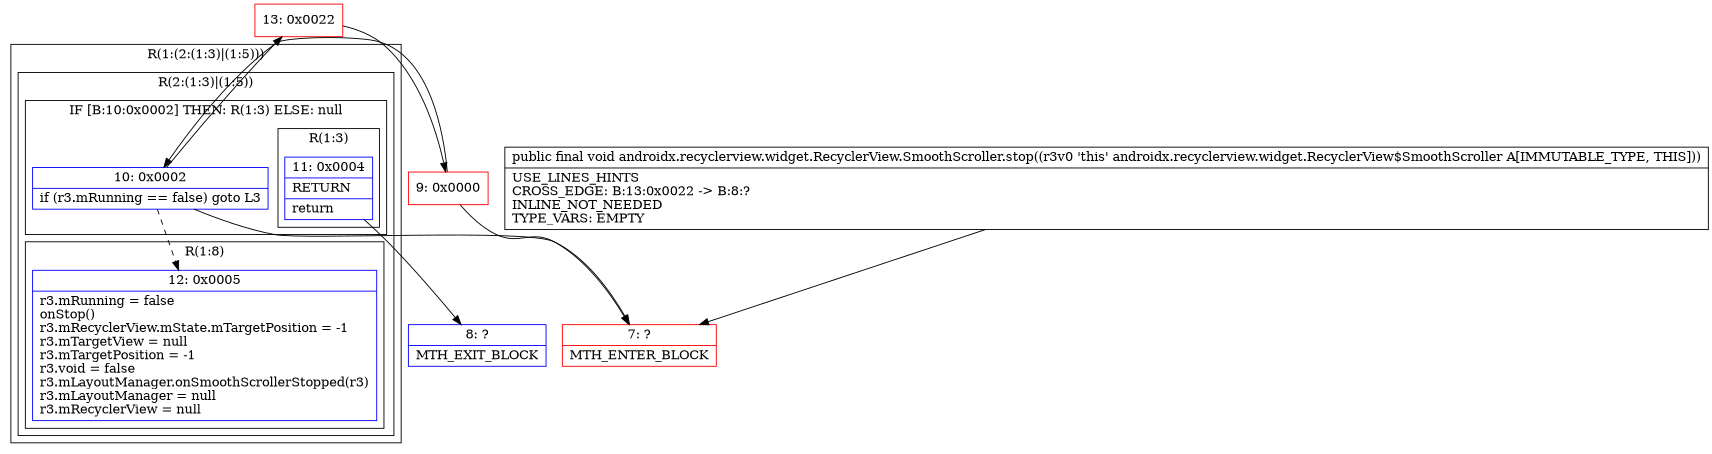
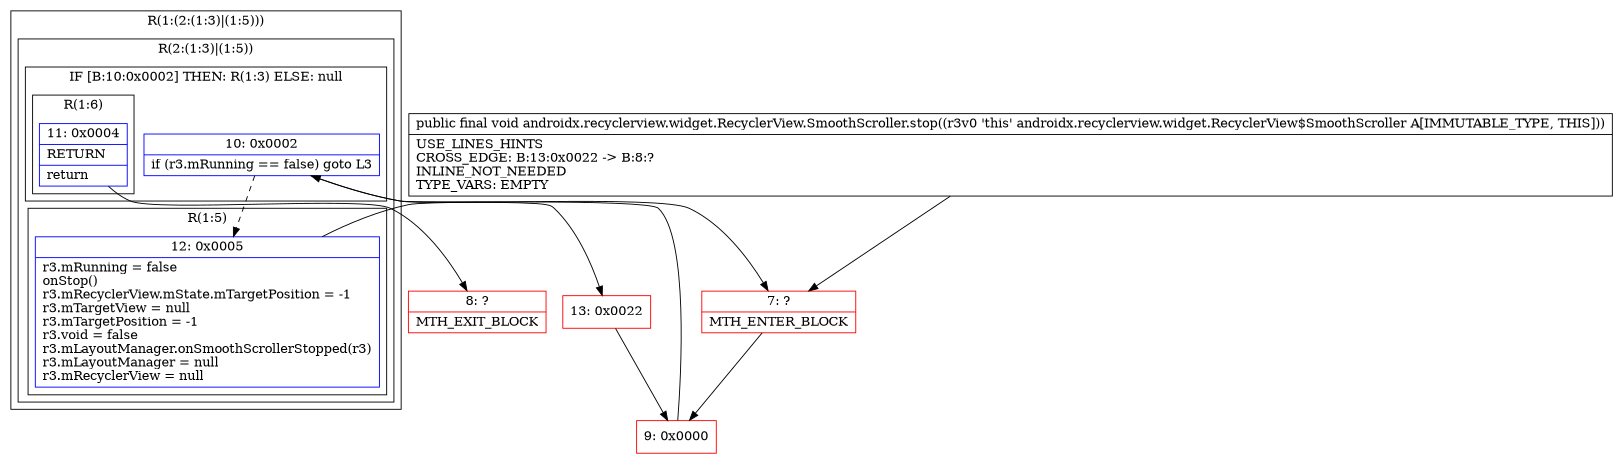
(217, 107) -> (554, 209)
(329, 139) -> (83, 105)
(553, 241) -> (729, 373)
(205, 252) -> (207, 219)
(477, 345) -> (477, 312)
